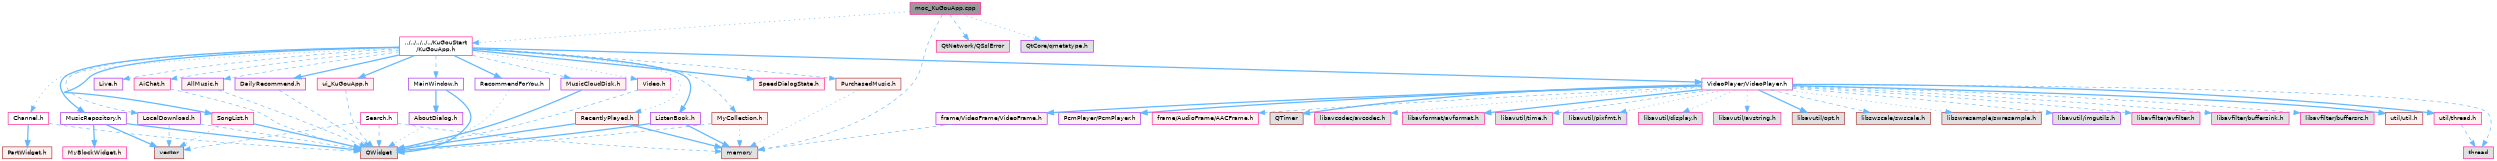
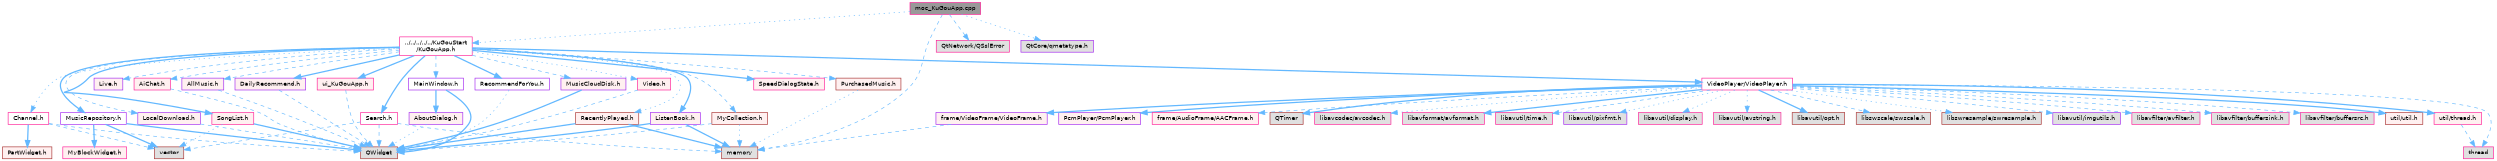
none -> (402, 79)
(169, 133) -> (98, 136)
